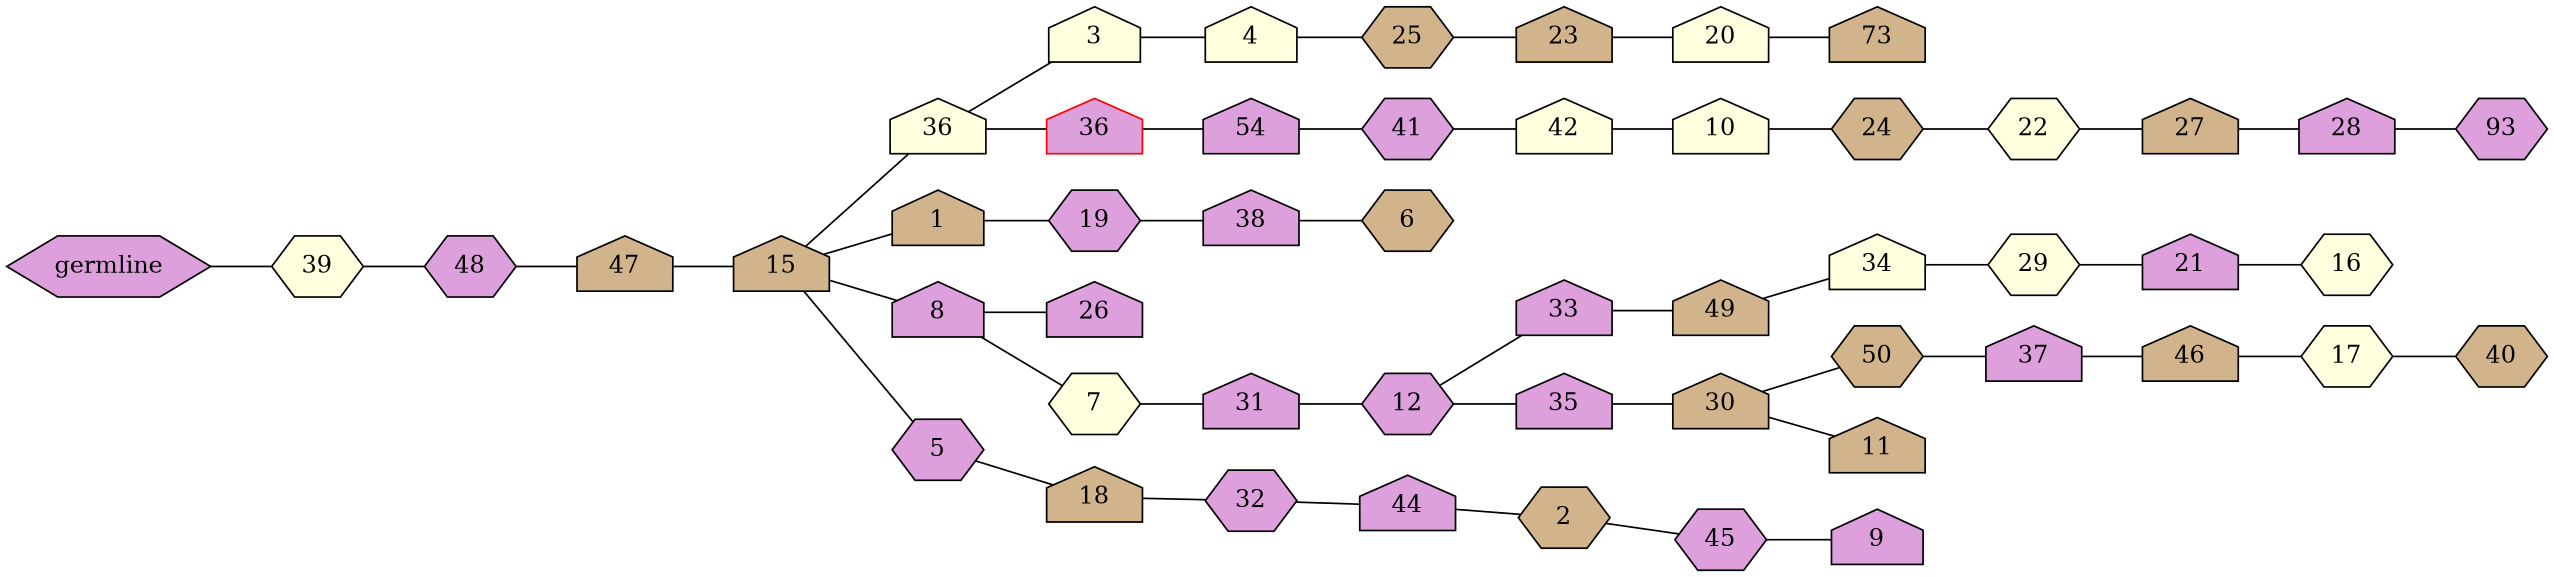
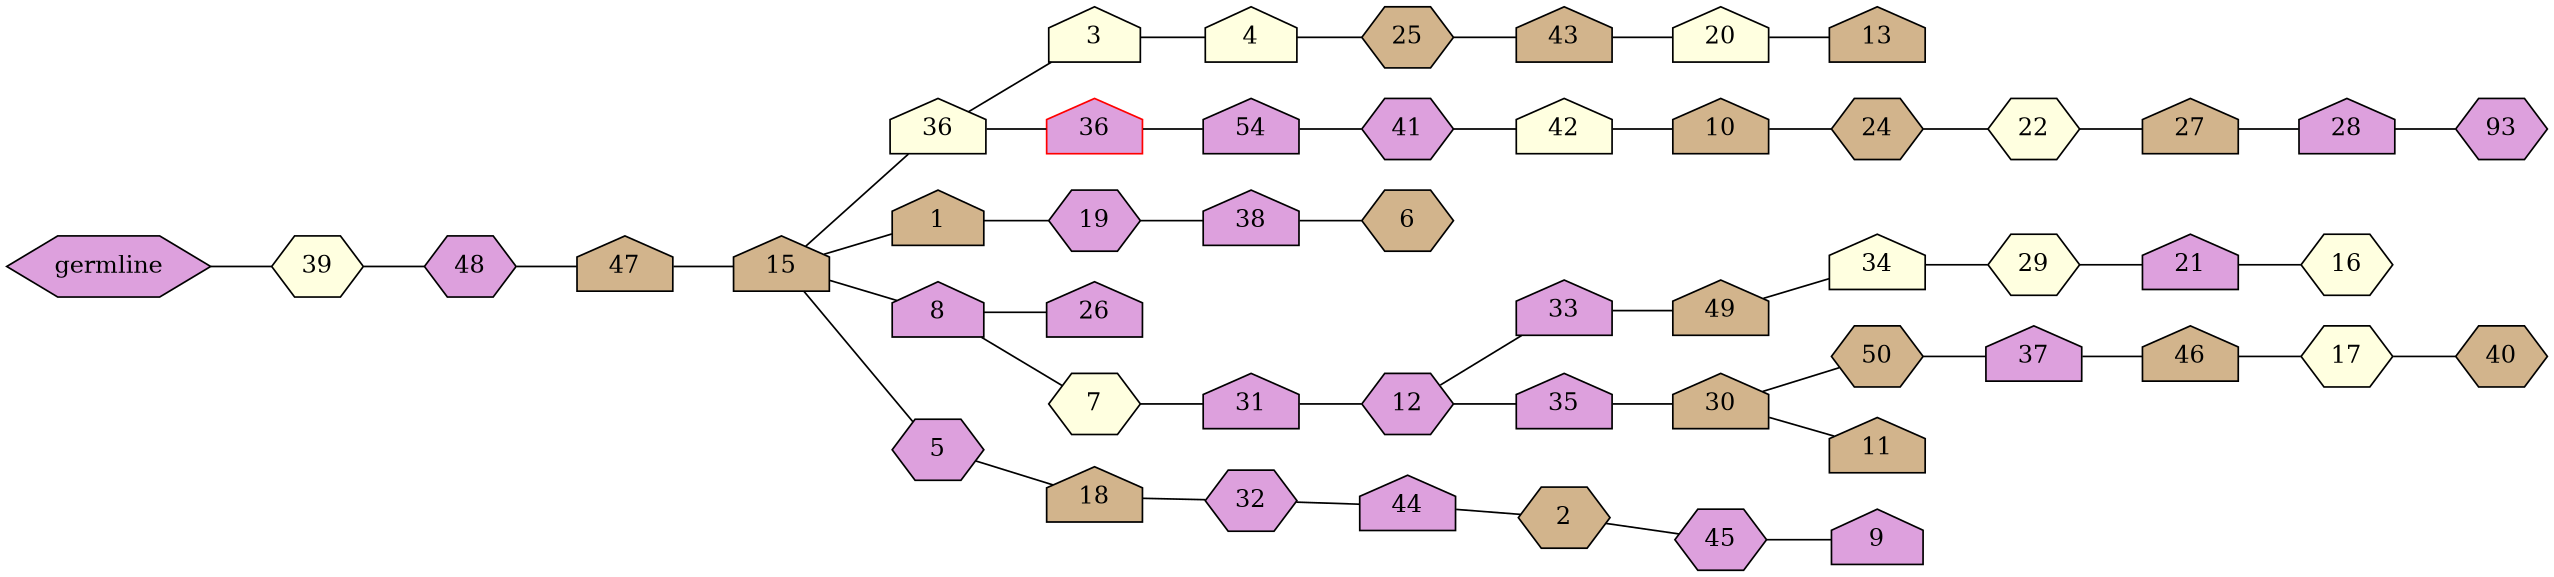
(1564, 37) -> (1564, 37)
(1877, 37) -> (1877, 37)
(1721, 129) -> (1721, 129)
